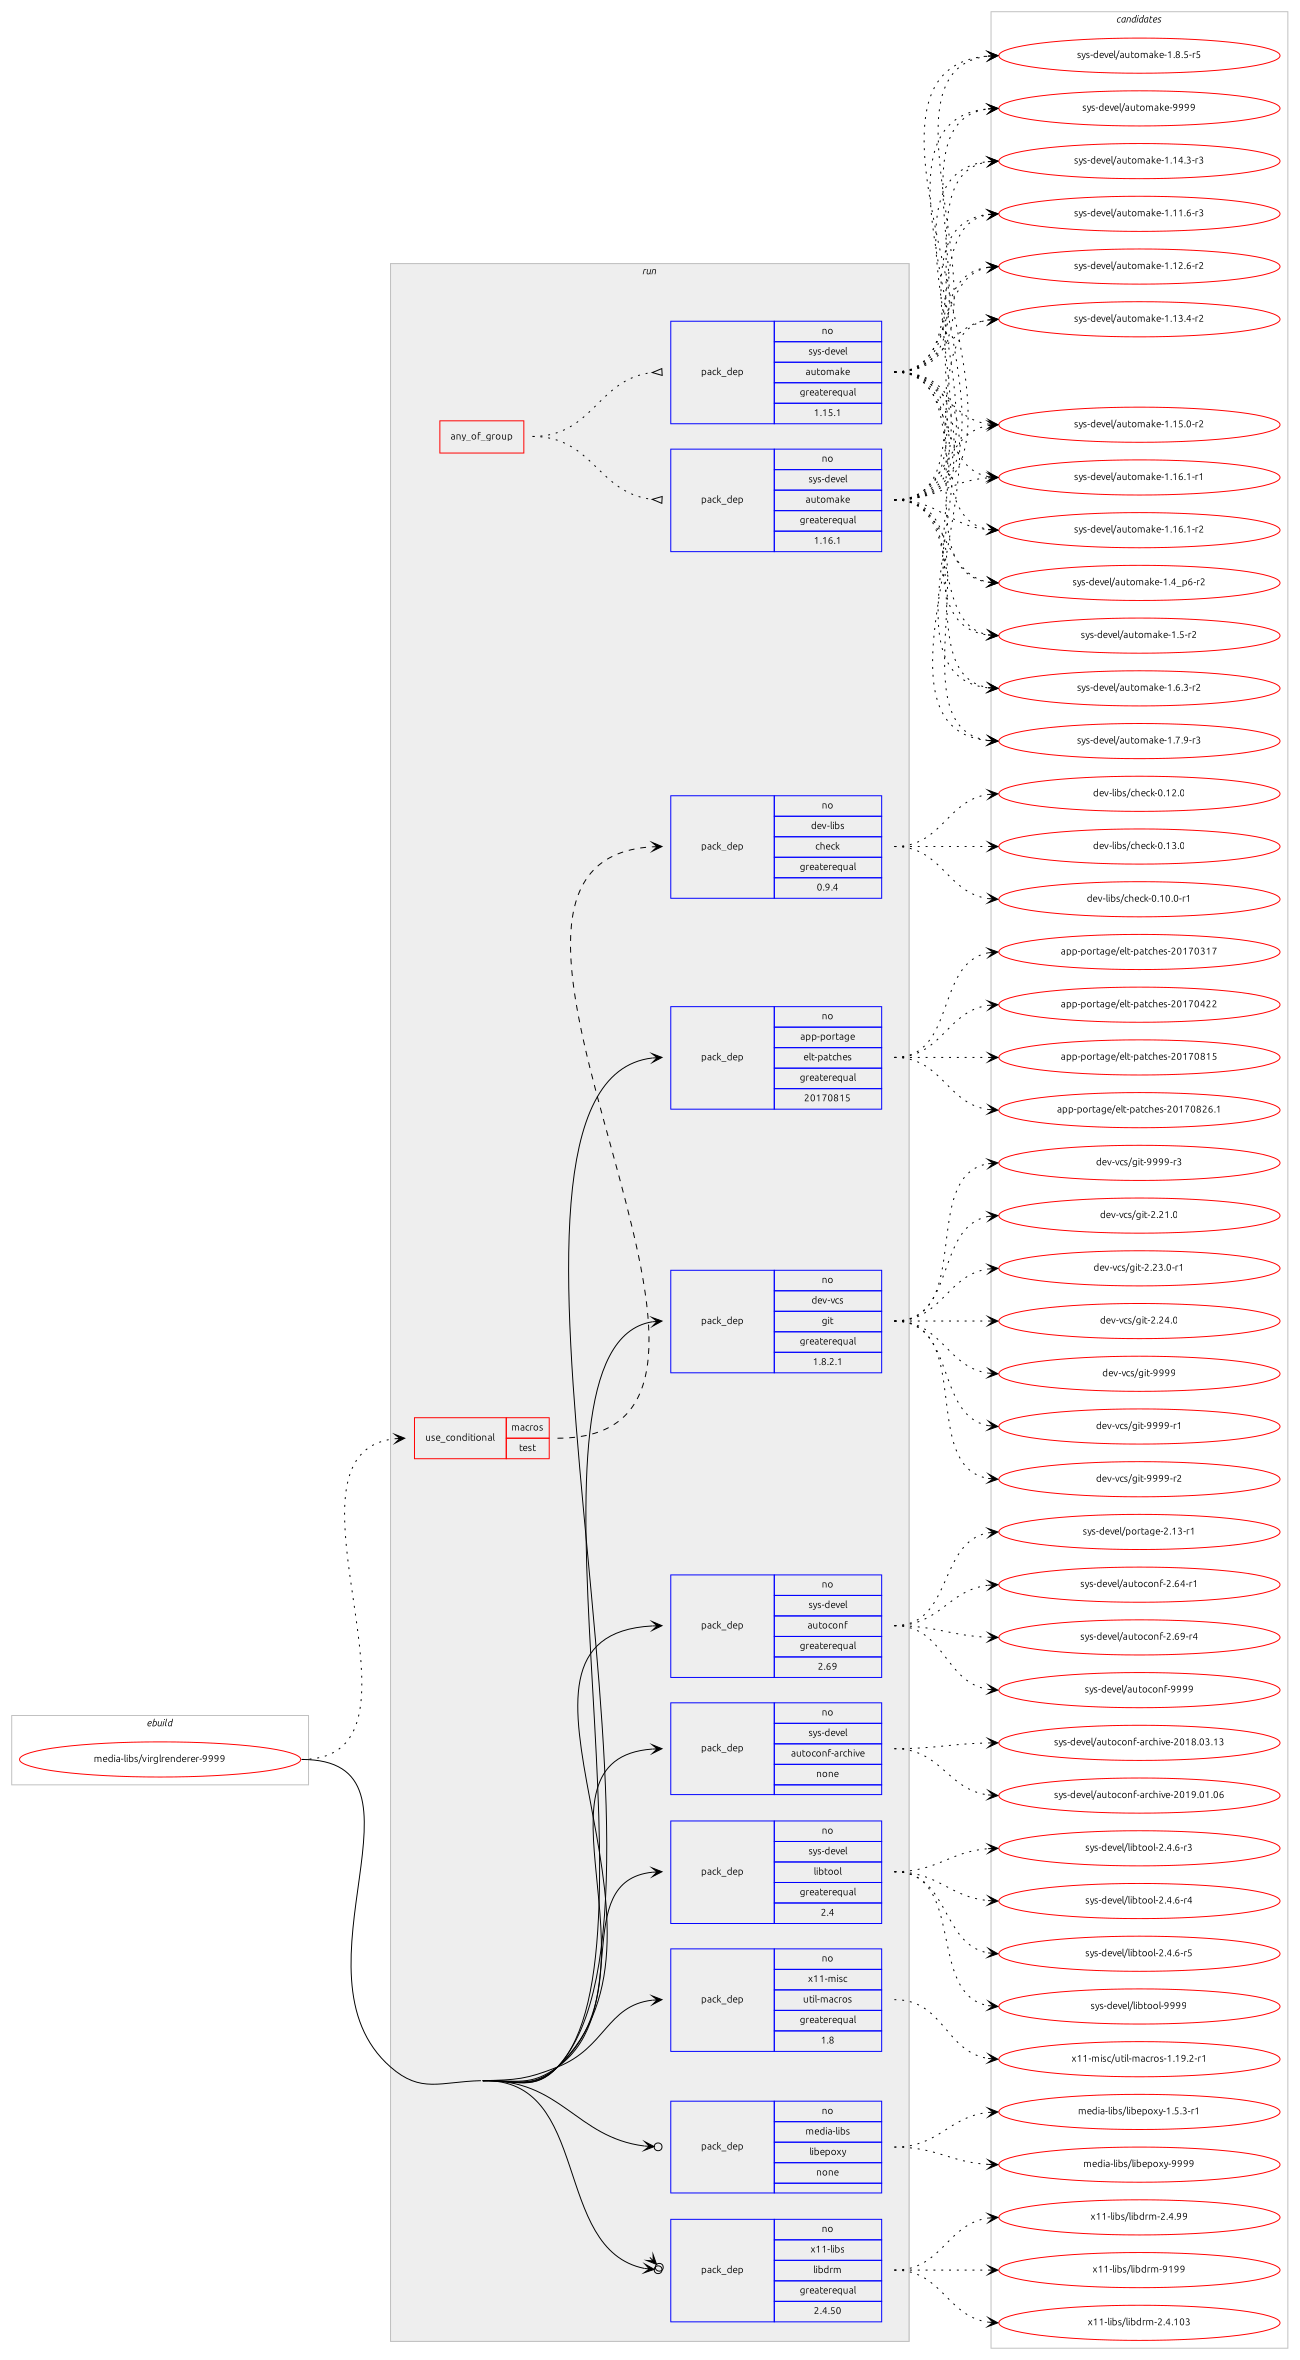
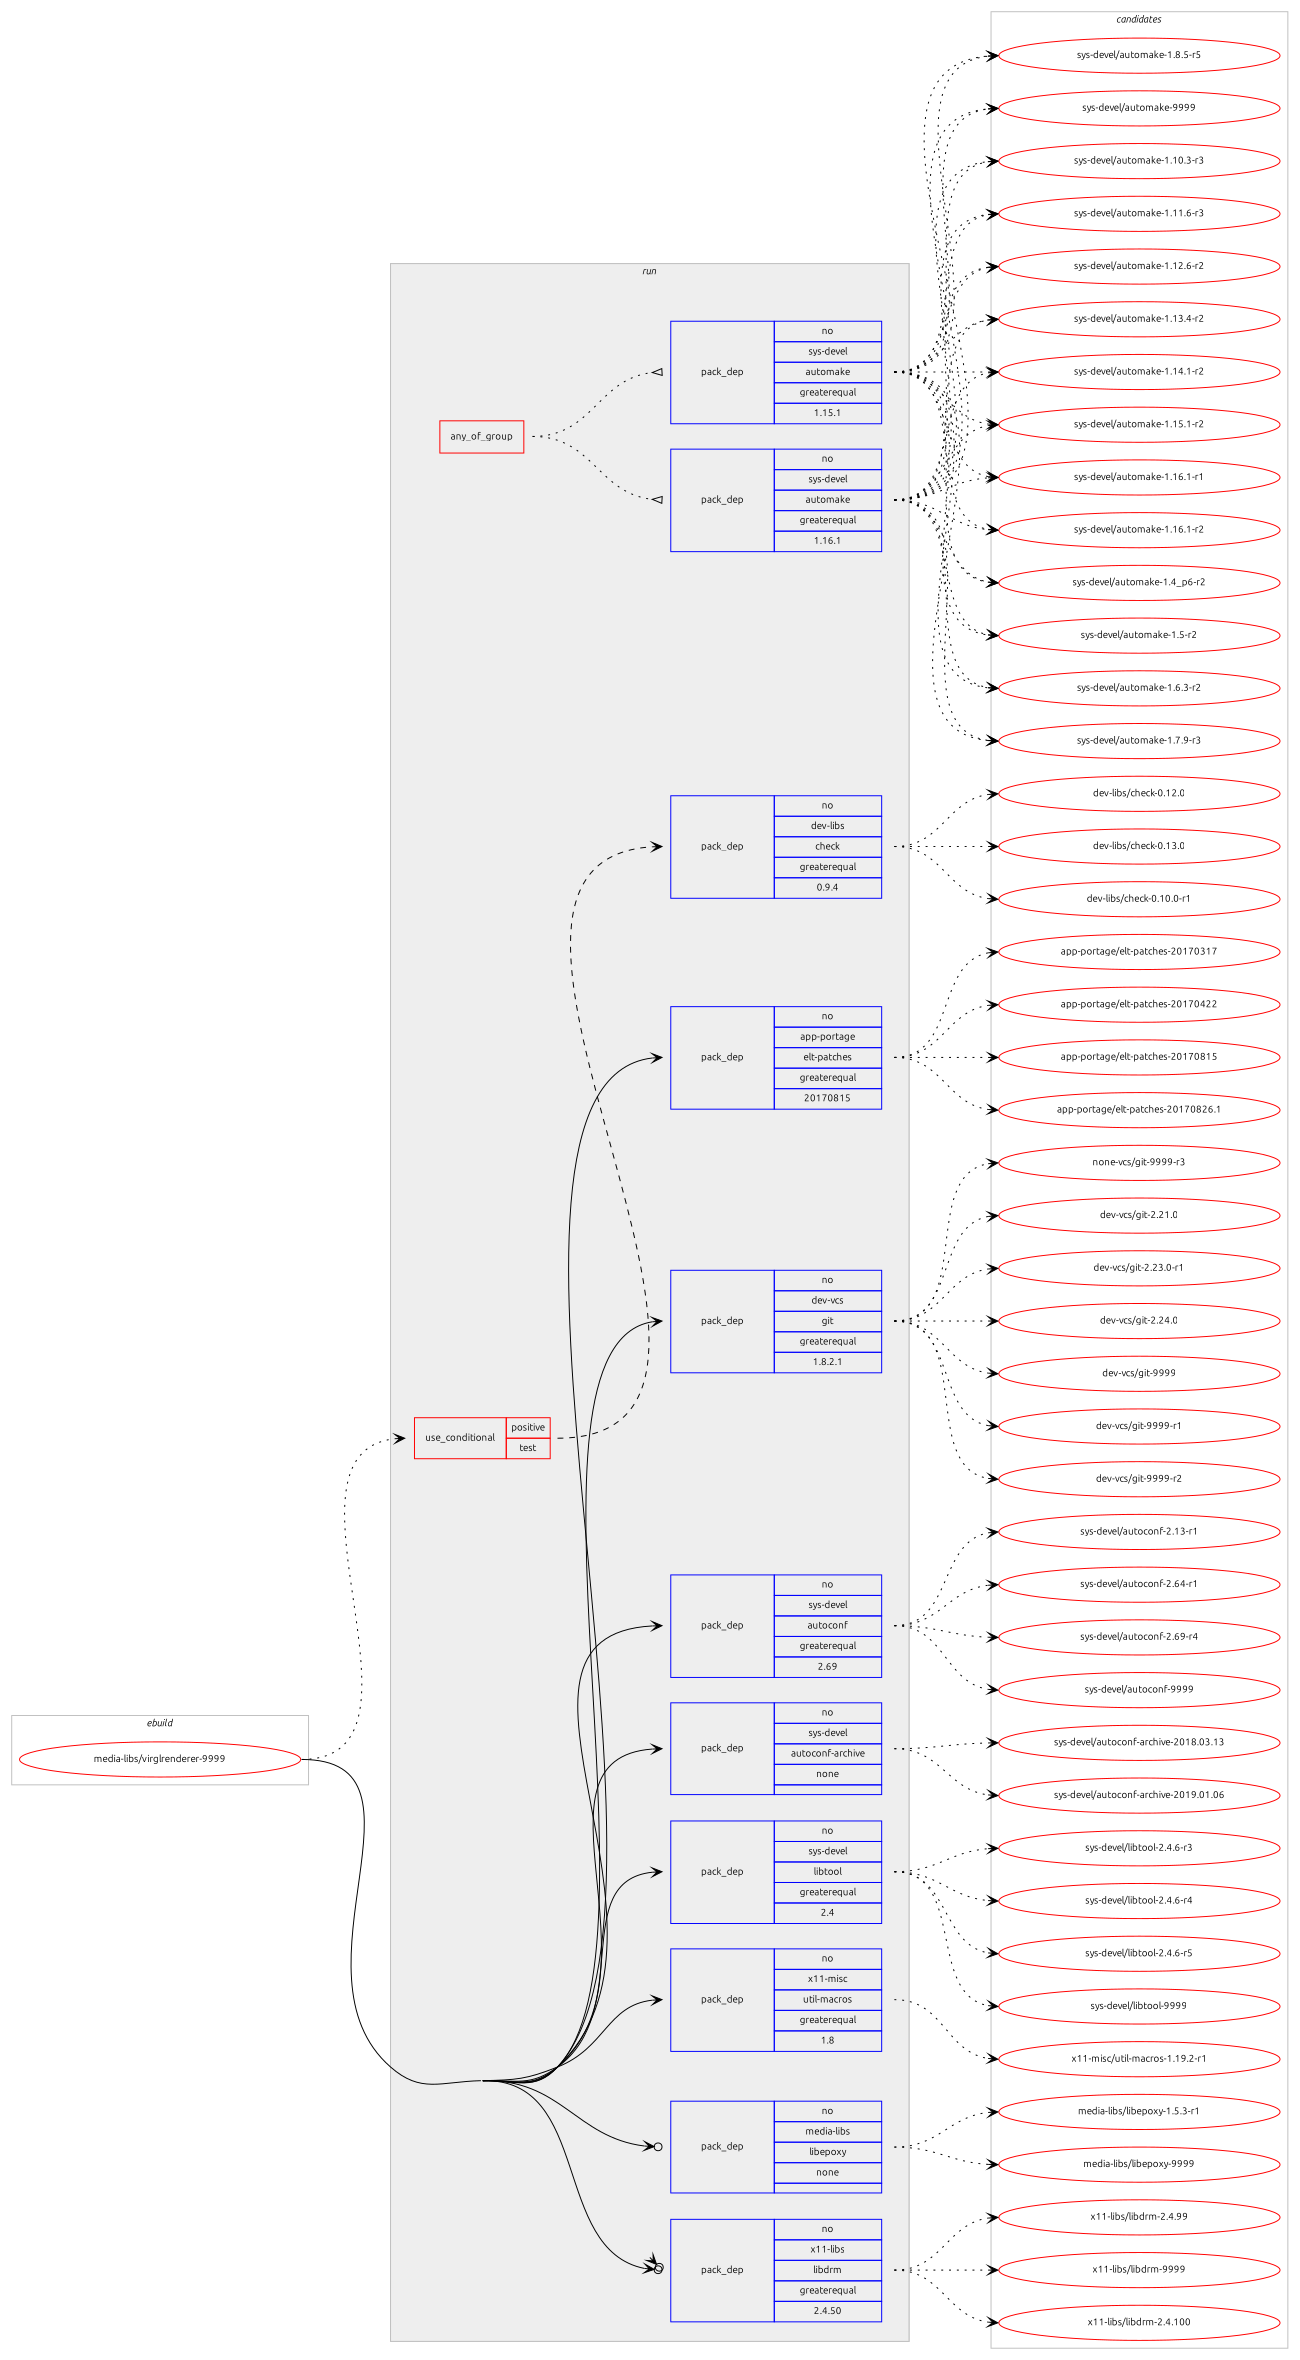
(1139, 161) -> (1139, 161)
none -> (1139, 372)
(1139, 425) -> (1139, 425)
(1139, 1163) -> (1139, 1163)
(528, 1427) -> (528, 1427)
(1139, 1532) -> (1139, 1532)
(1139, 2270) -> (1139, 2270)
(1139, 2323) -> (1139, 2323)
